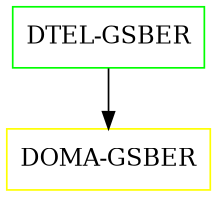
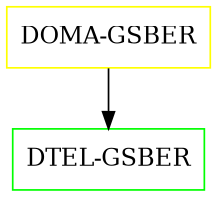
(109, 90) -> (109, 90)
